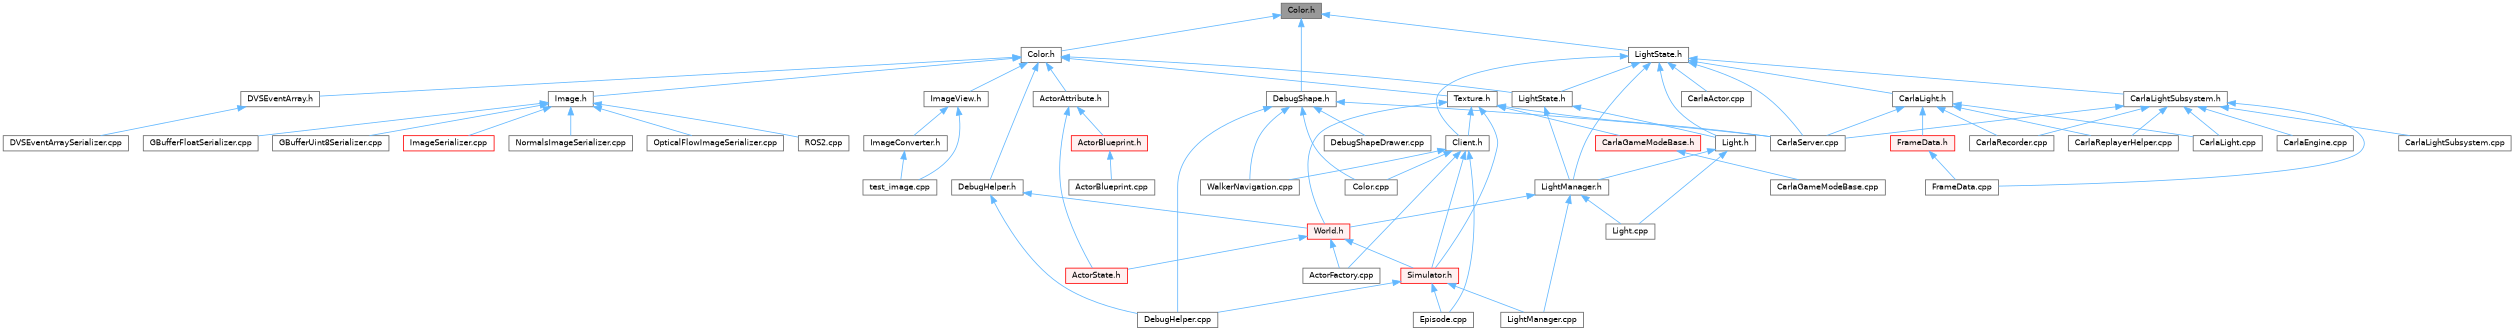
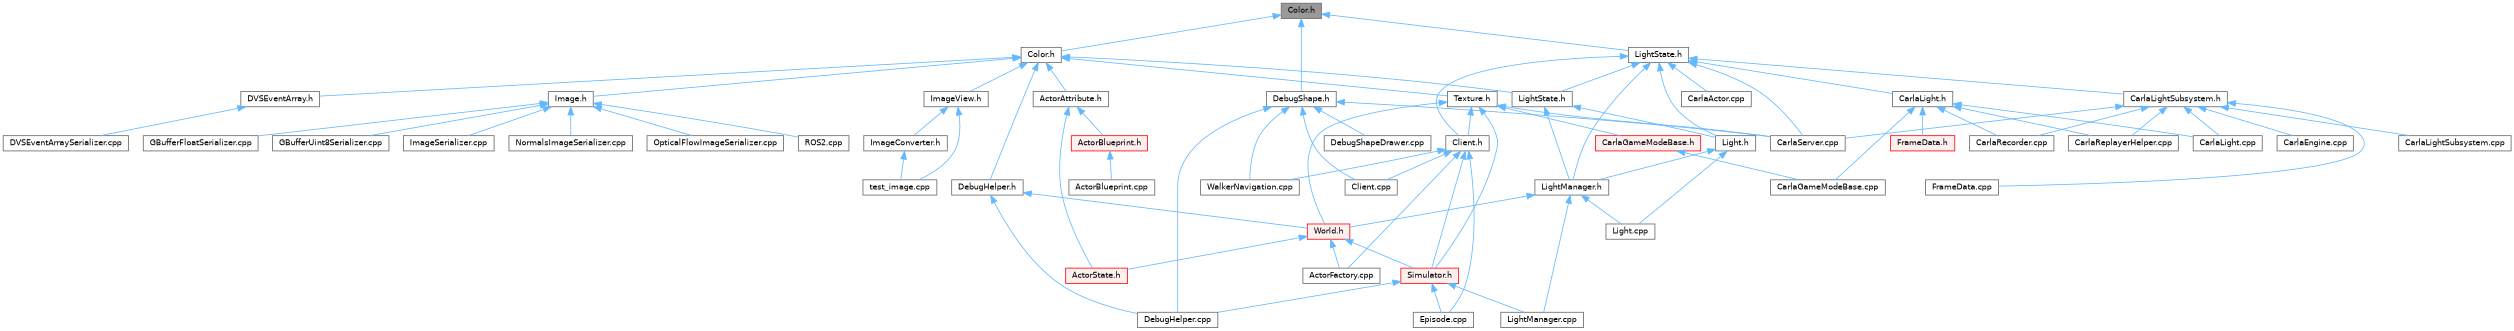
(1862, 123) -> (1872, 146)
(449, 143) -> (449, 143)
(1945, 168) -> none
(1371, 187) -> (1371, 187)
